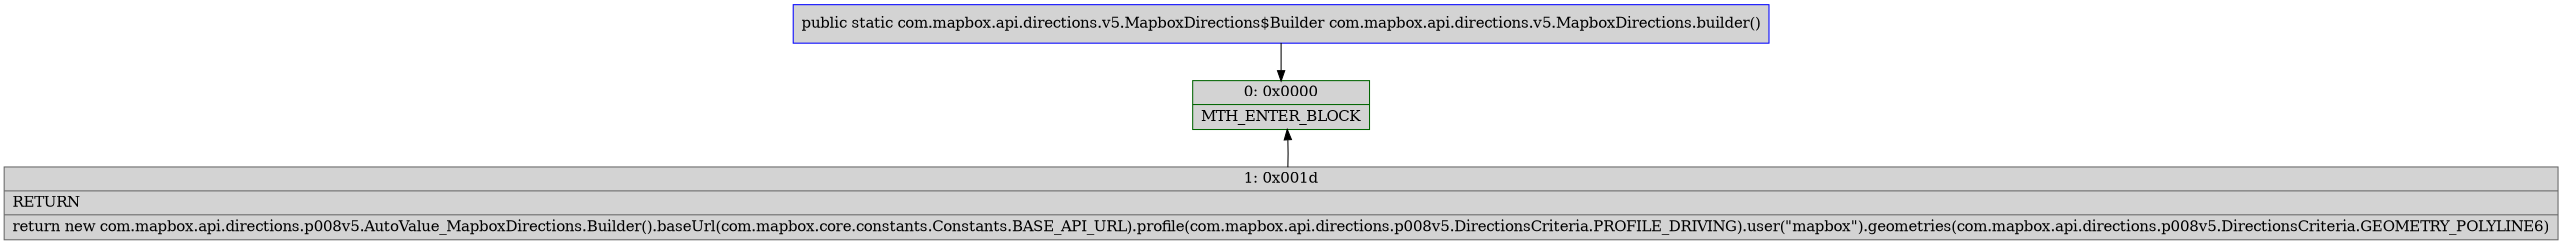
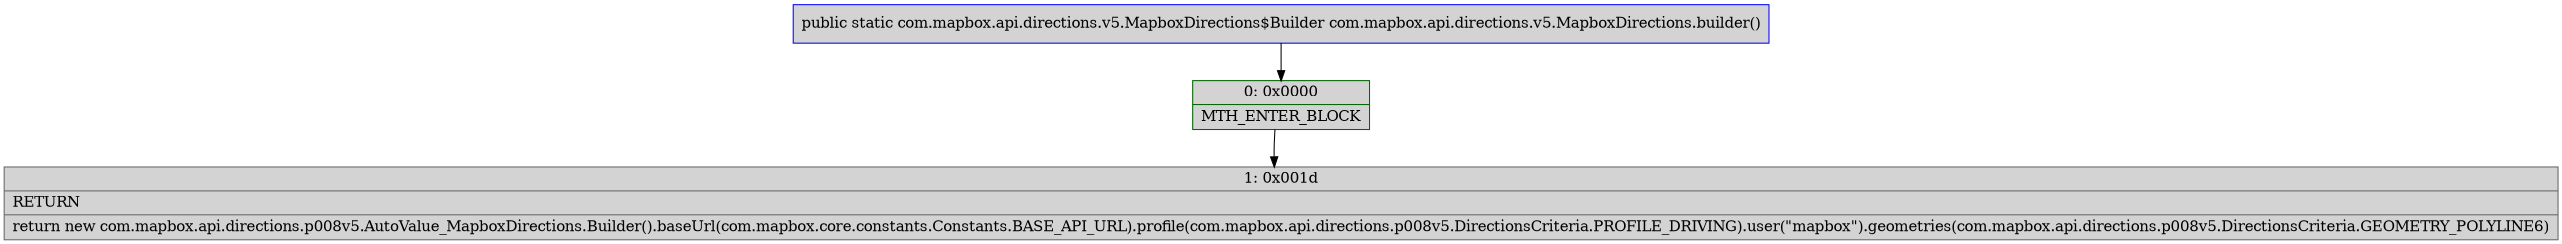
(1288, 154) -> (1274, 143)
